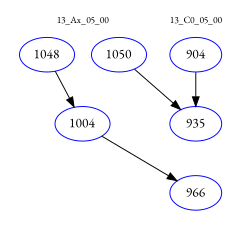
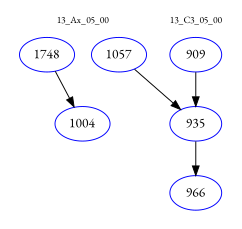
(196, 21) -> (196, 21)
(47, 55) -> (47, 55)
(119, 55) -> (119, 55)
(196, 55) -> (196, 55)
(135, 156) -> (196, 154)
